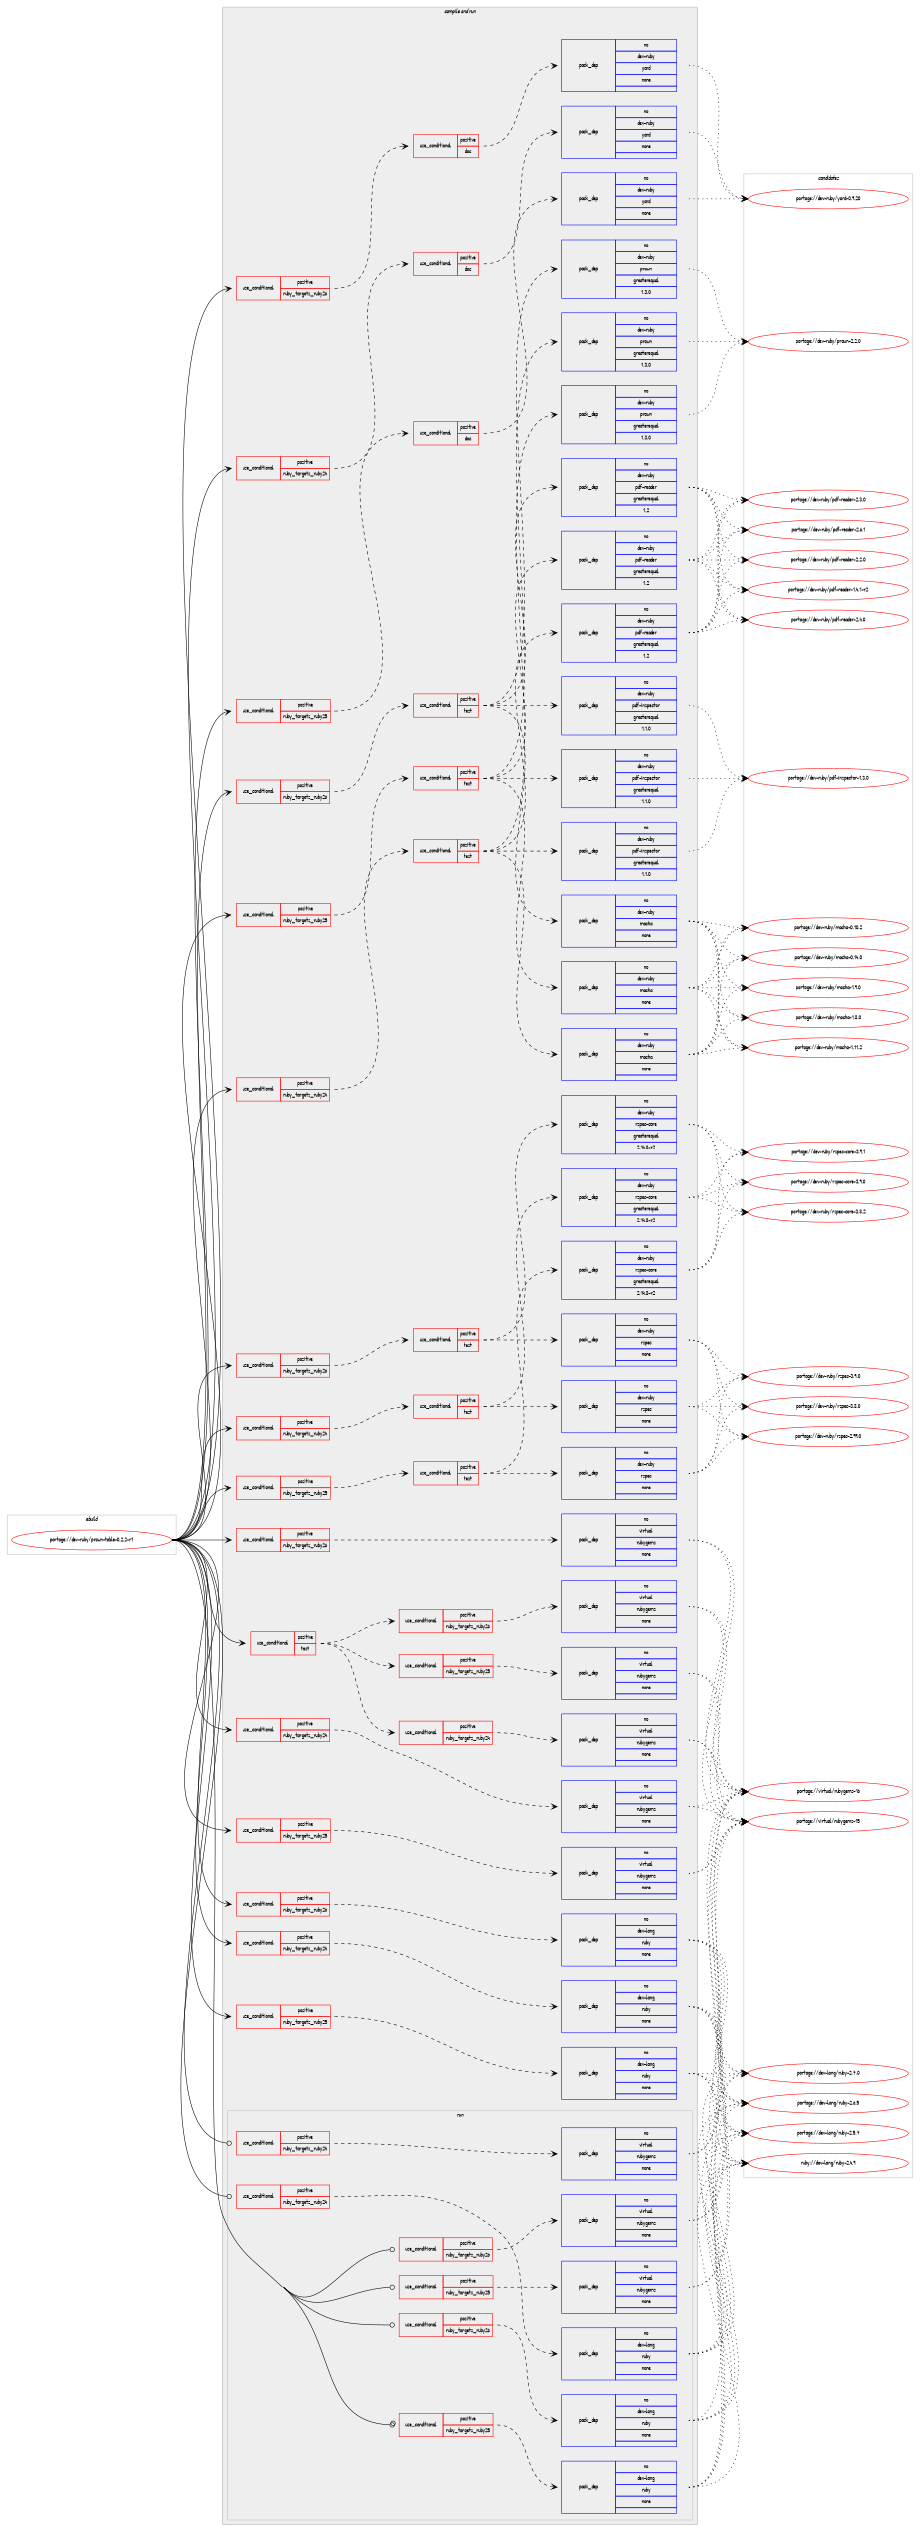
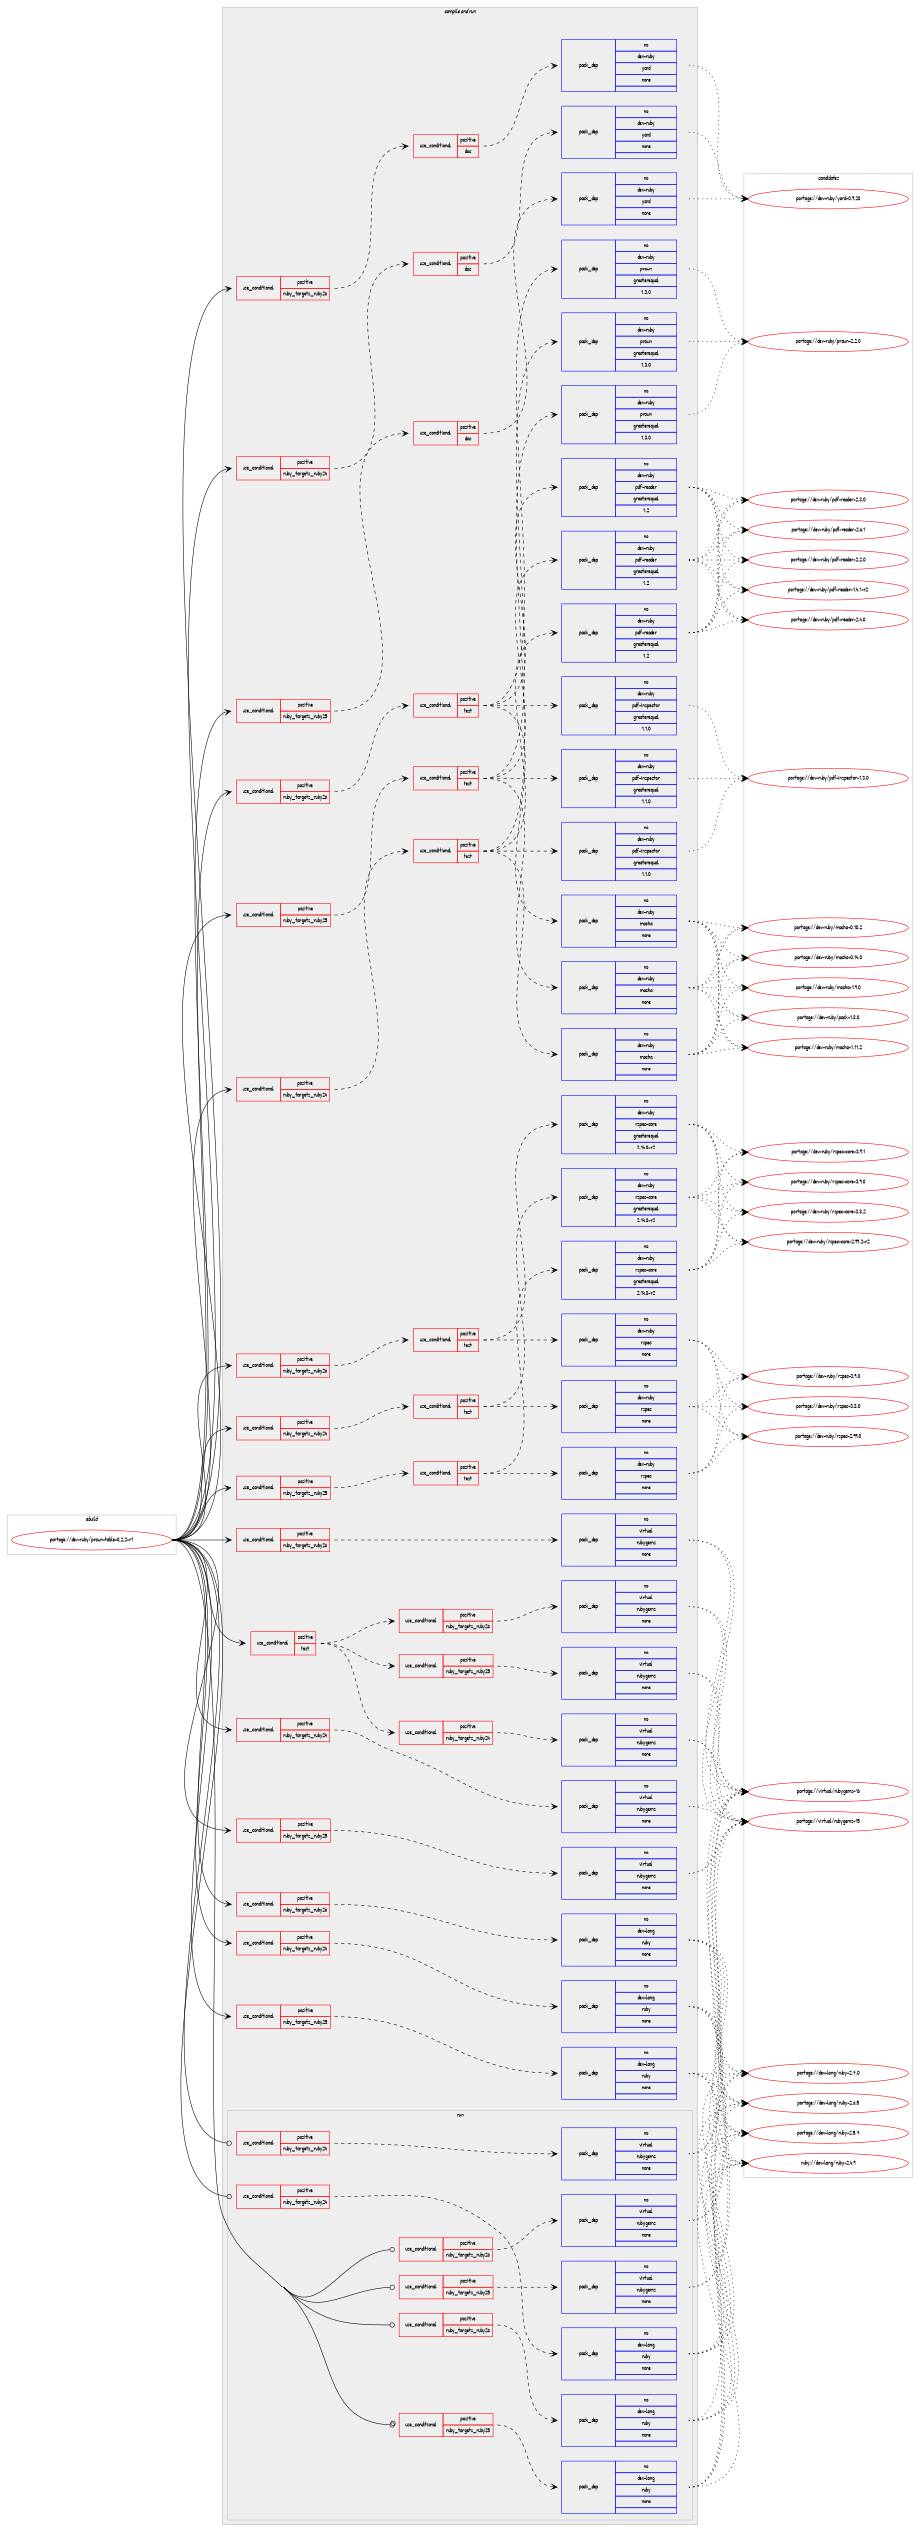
(828, 1018) -> (828, 1018)
none -> (828, 1242)
